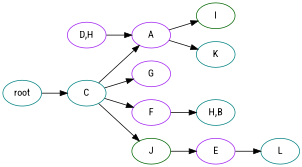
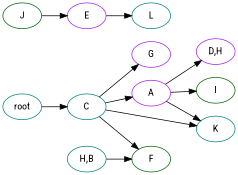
(115, 35) -> (181, 74)
(151, 113) -> (151, 159)
(180, 113) -> (115, 159)
(116, 120) -> (148, 117)
